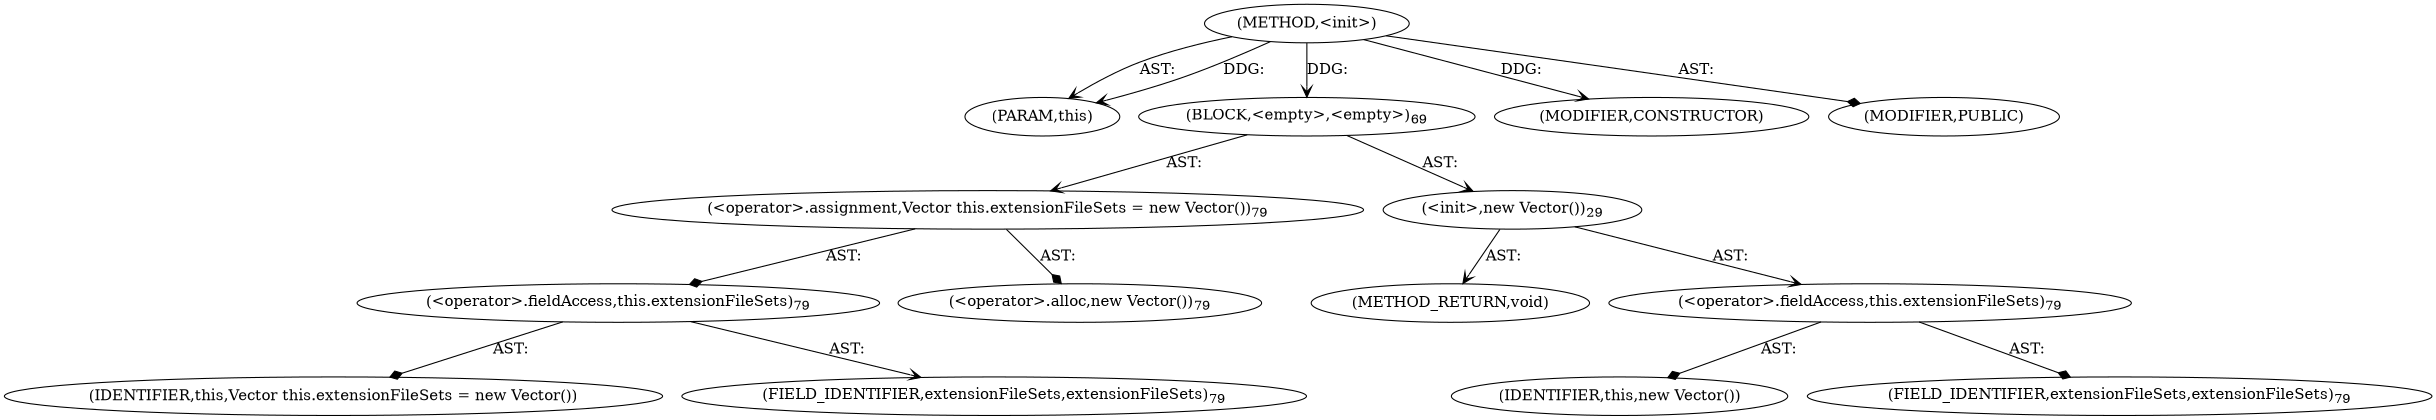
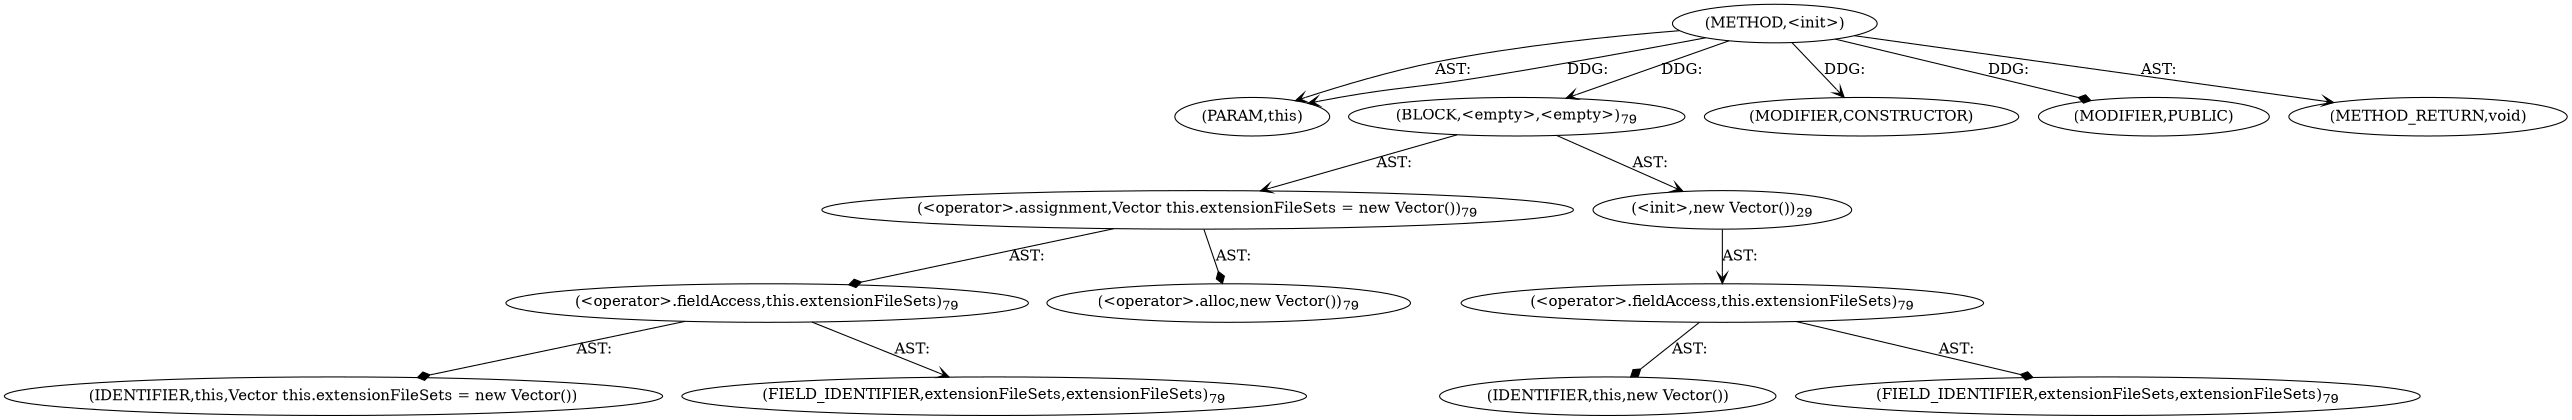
(1699, 70) -> (2011, 70)
(1419, 115) -> (1629, 115)
(1484, 252) -> (2089, 68)
